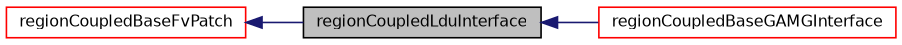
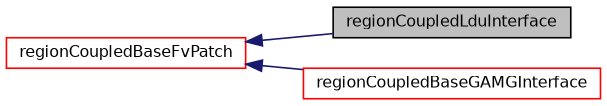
(578, 22) -> (283, 68)
